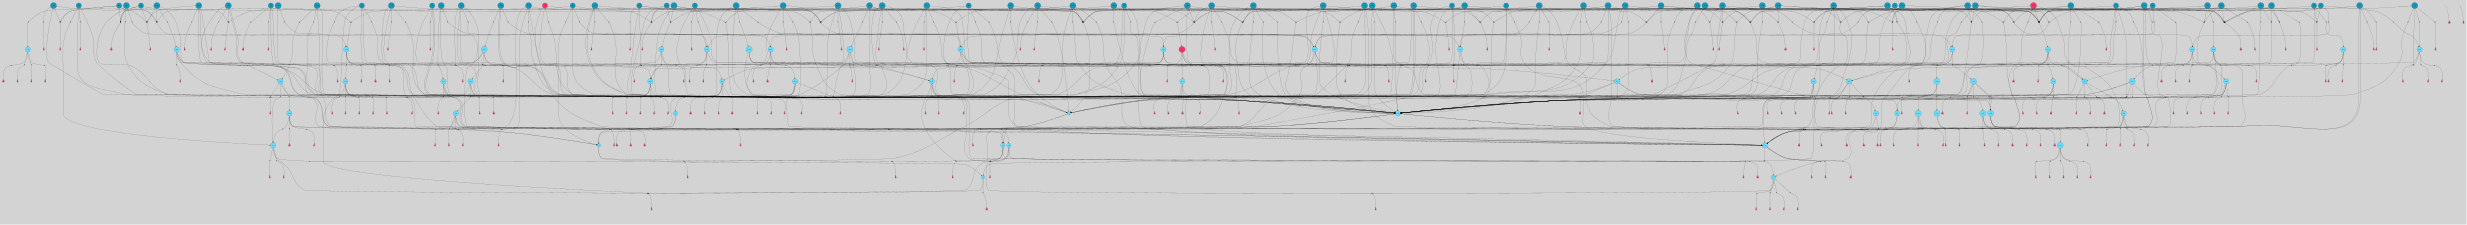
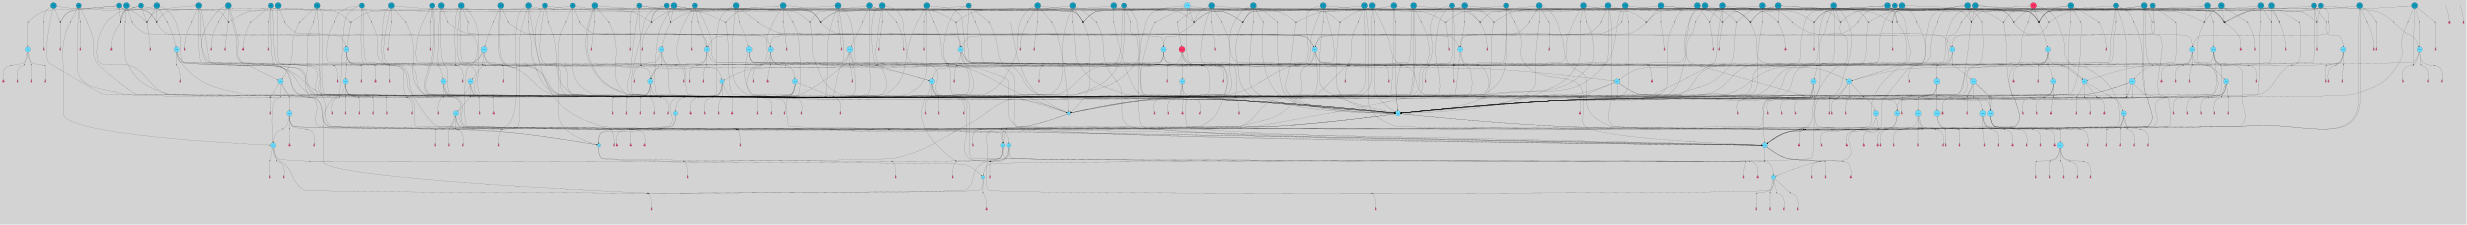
(545, 6) -> (545, 6)
(1011, 6) -> none
(1187, 6) -> (1187, 6)
